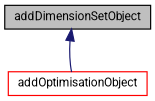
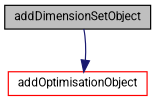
(70, 56) -> (86, 45)
